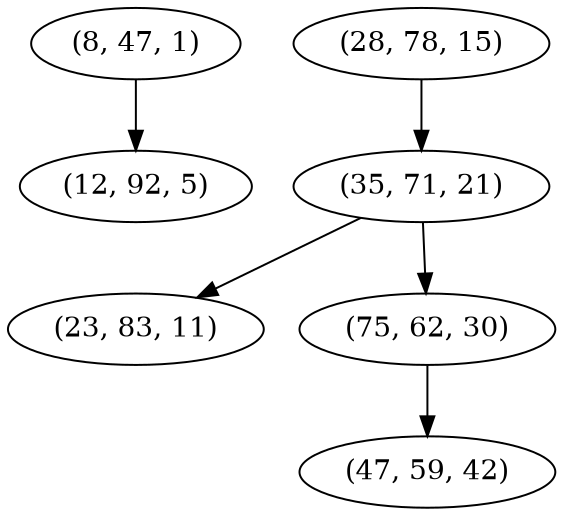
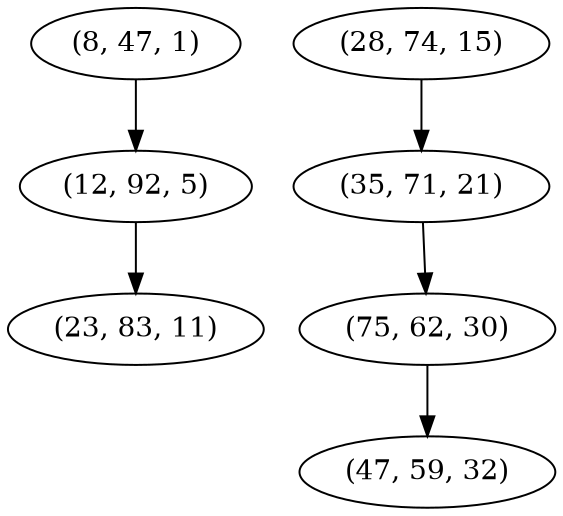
(421, 44) -> (421, 44)
(288, 253) -> (136, 248)
(427, 472) -> (427, 472)
